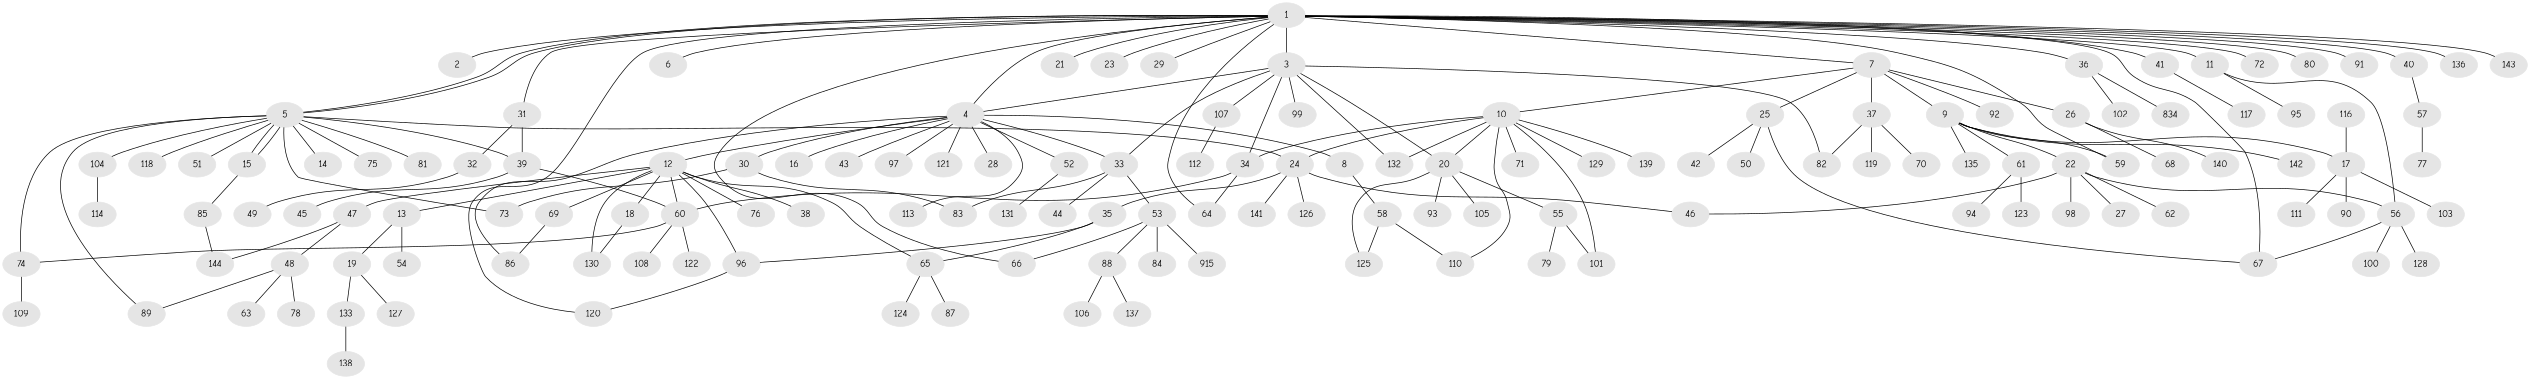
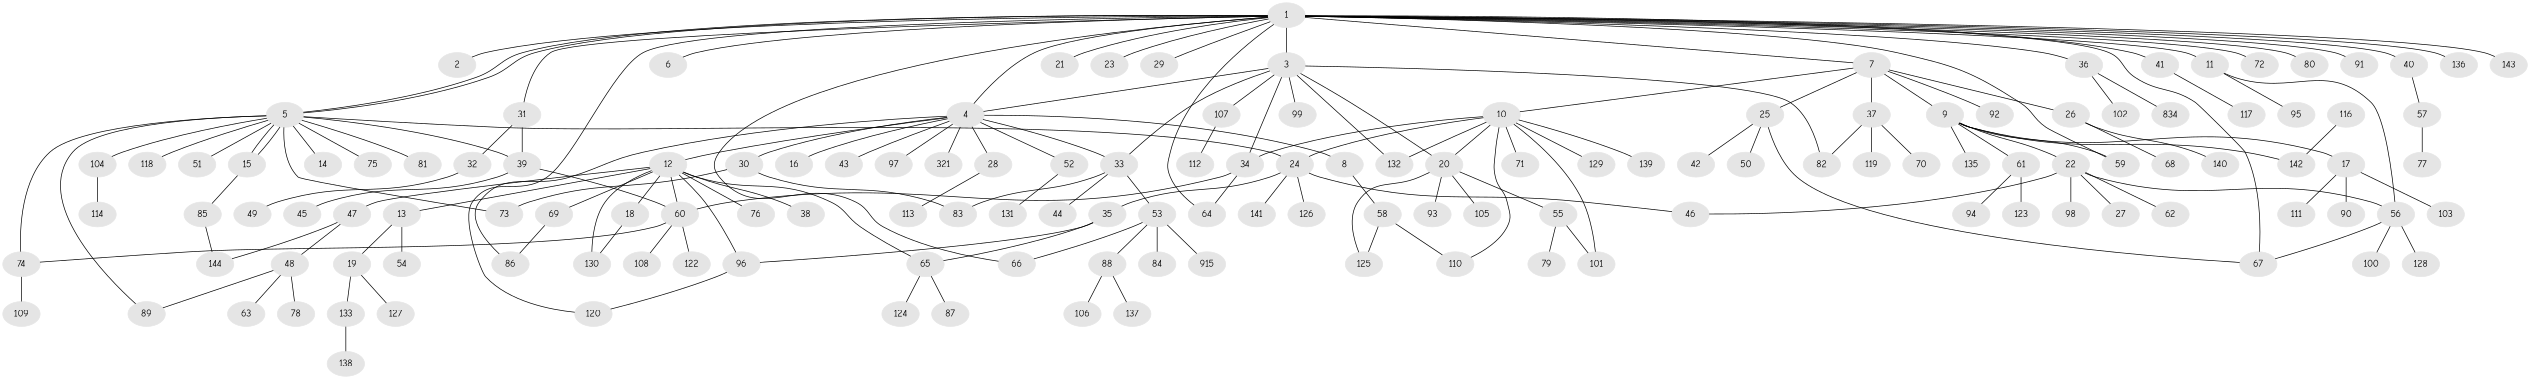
(2346, 140) -> (2321, 140)
(943, 165) -> (943, 165)
(1008, 187) -> (951, 190)
